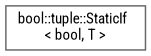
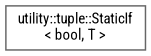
(76, 28) -> (76, 28)
